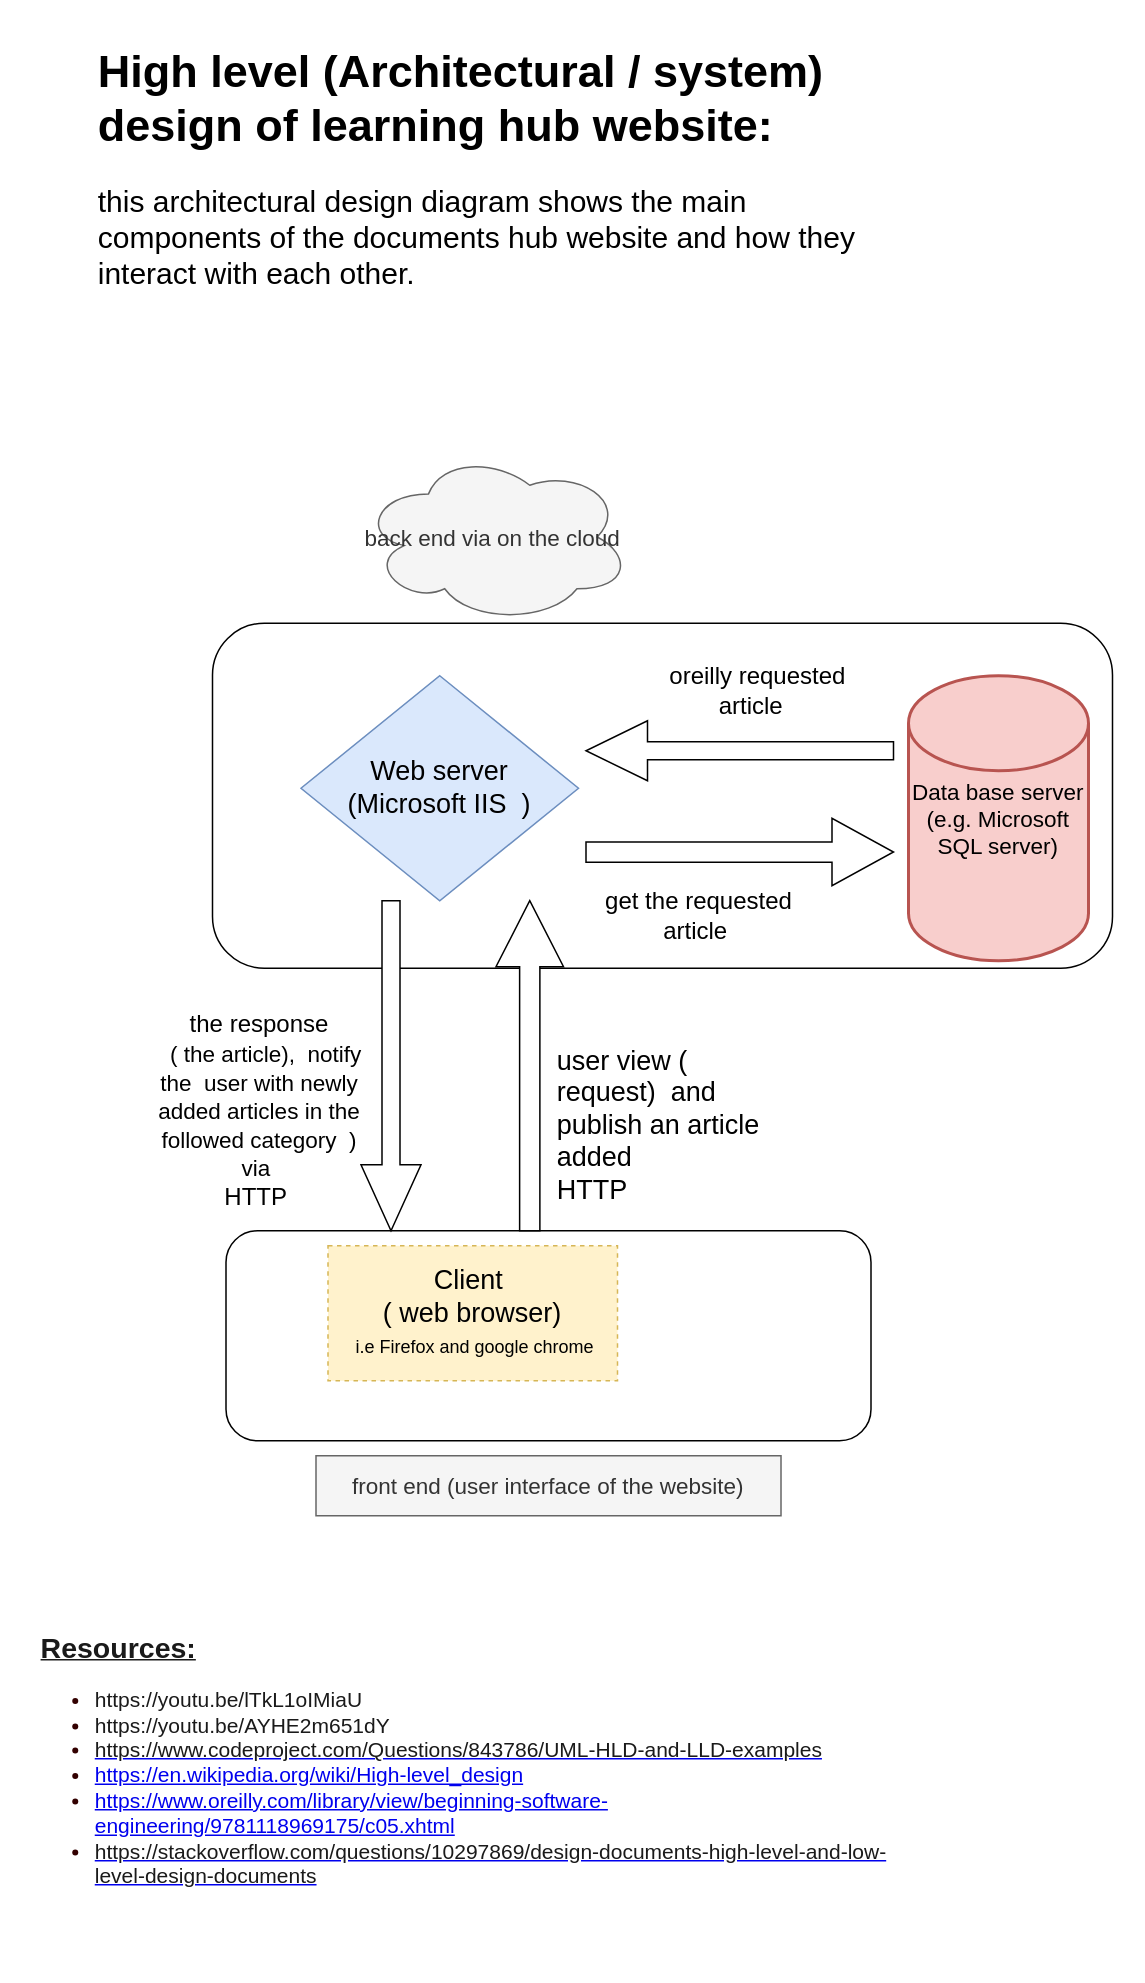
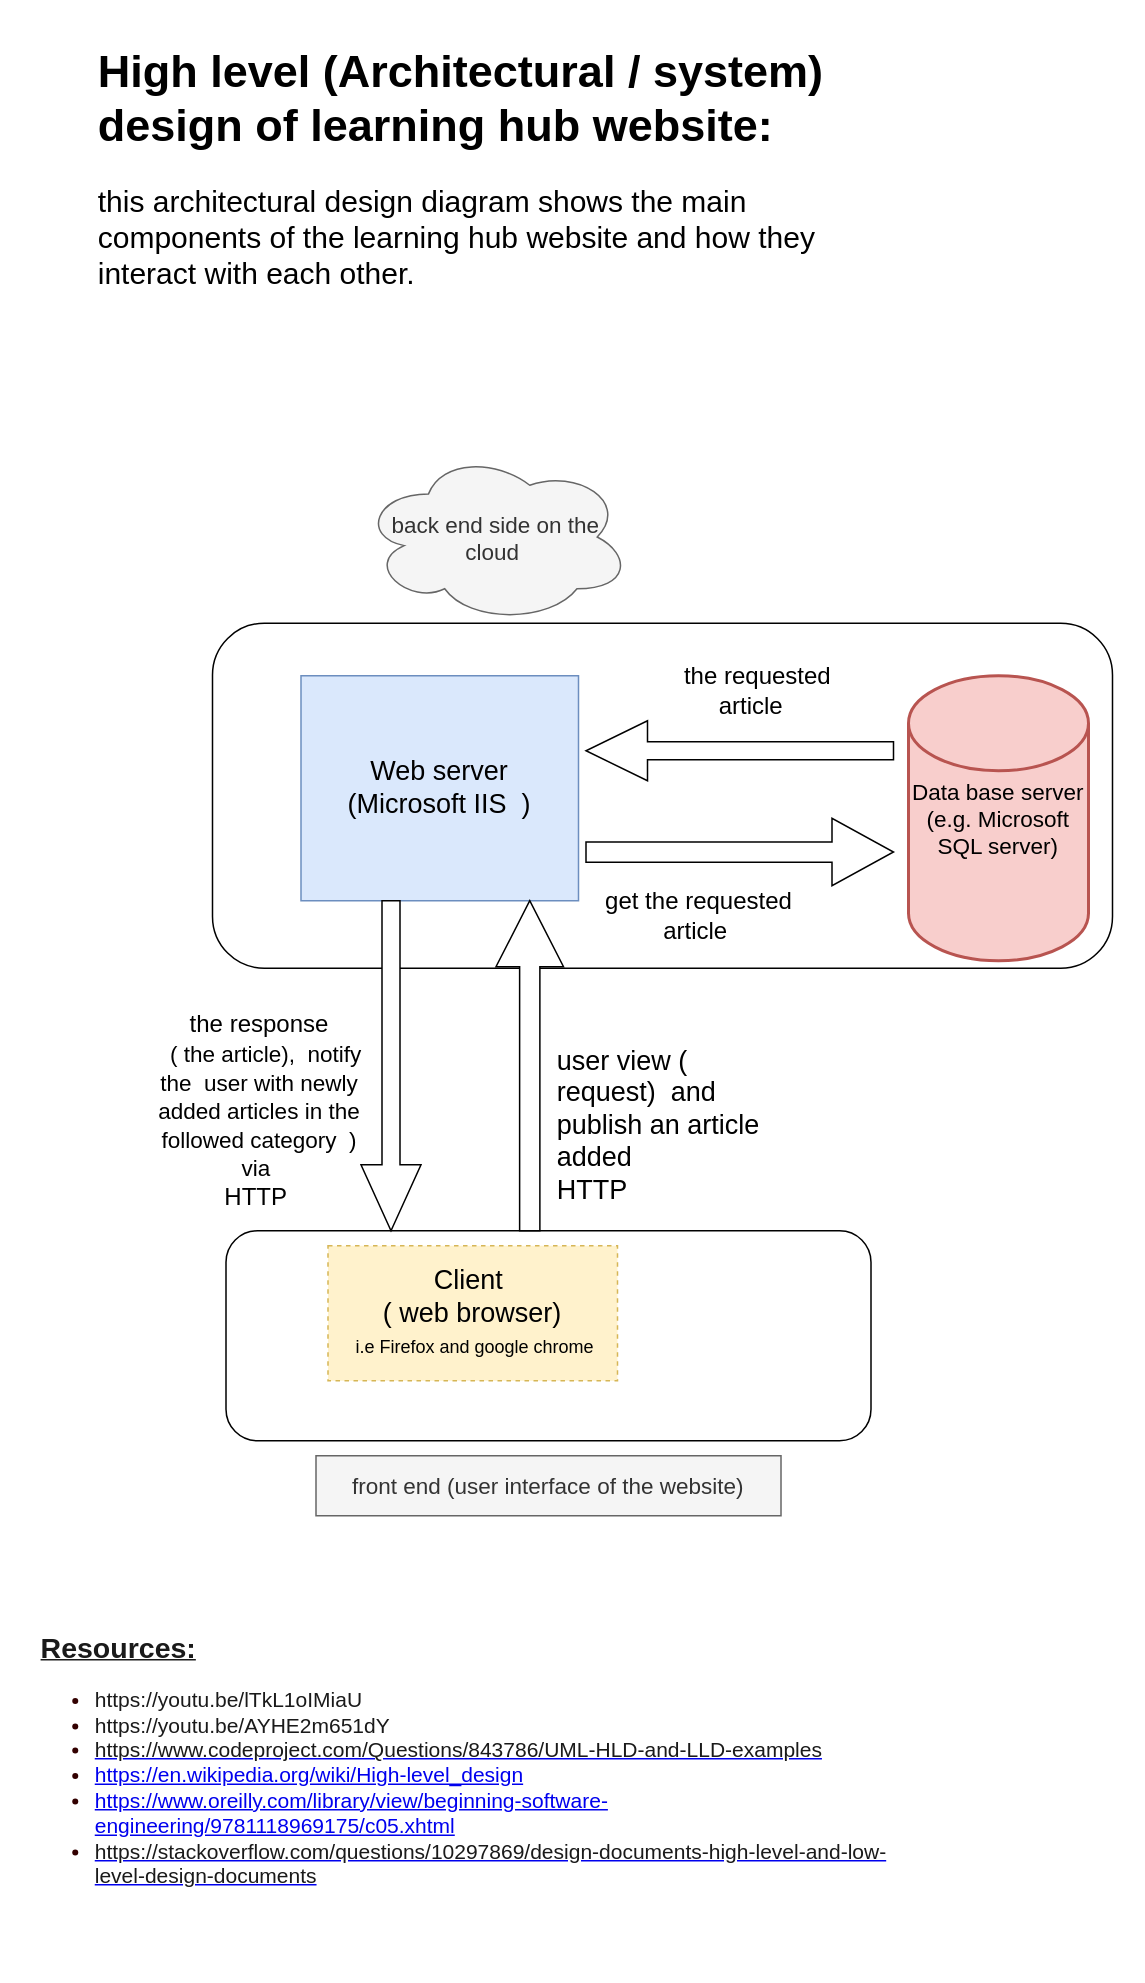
(497, 59) -> (497, 59)
(496, 538) -> (496, 538)
(755, 691) -> (755, 691)
(440, 788) -> (440, 788)
